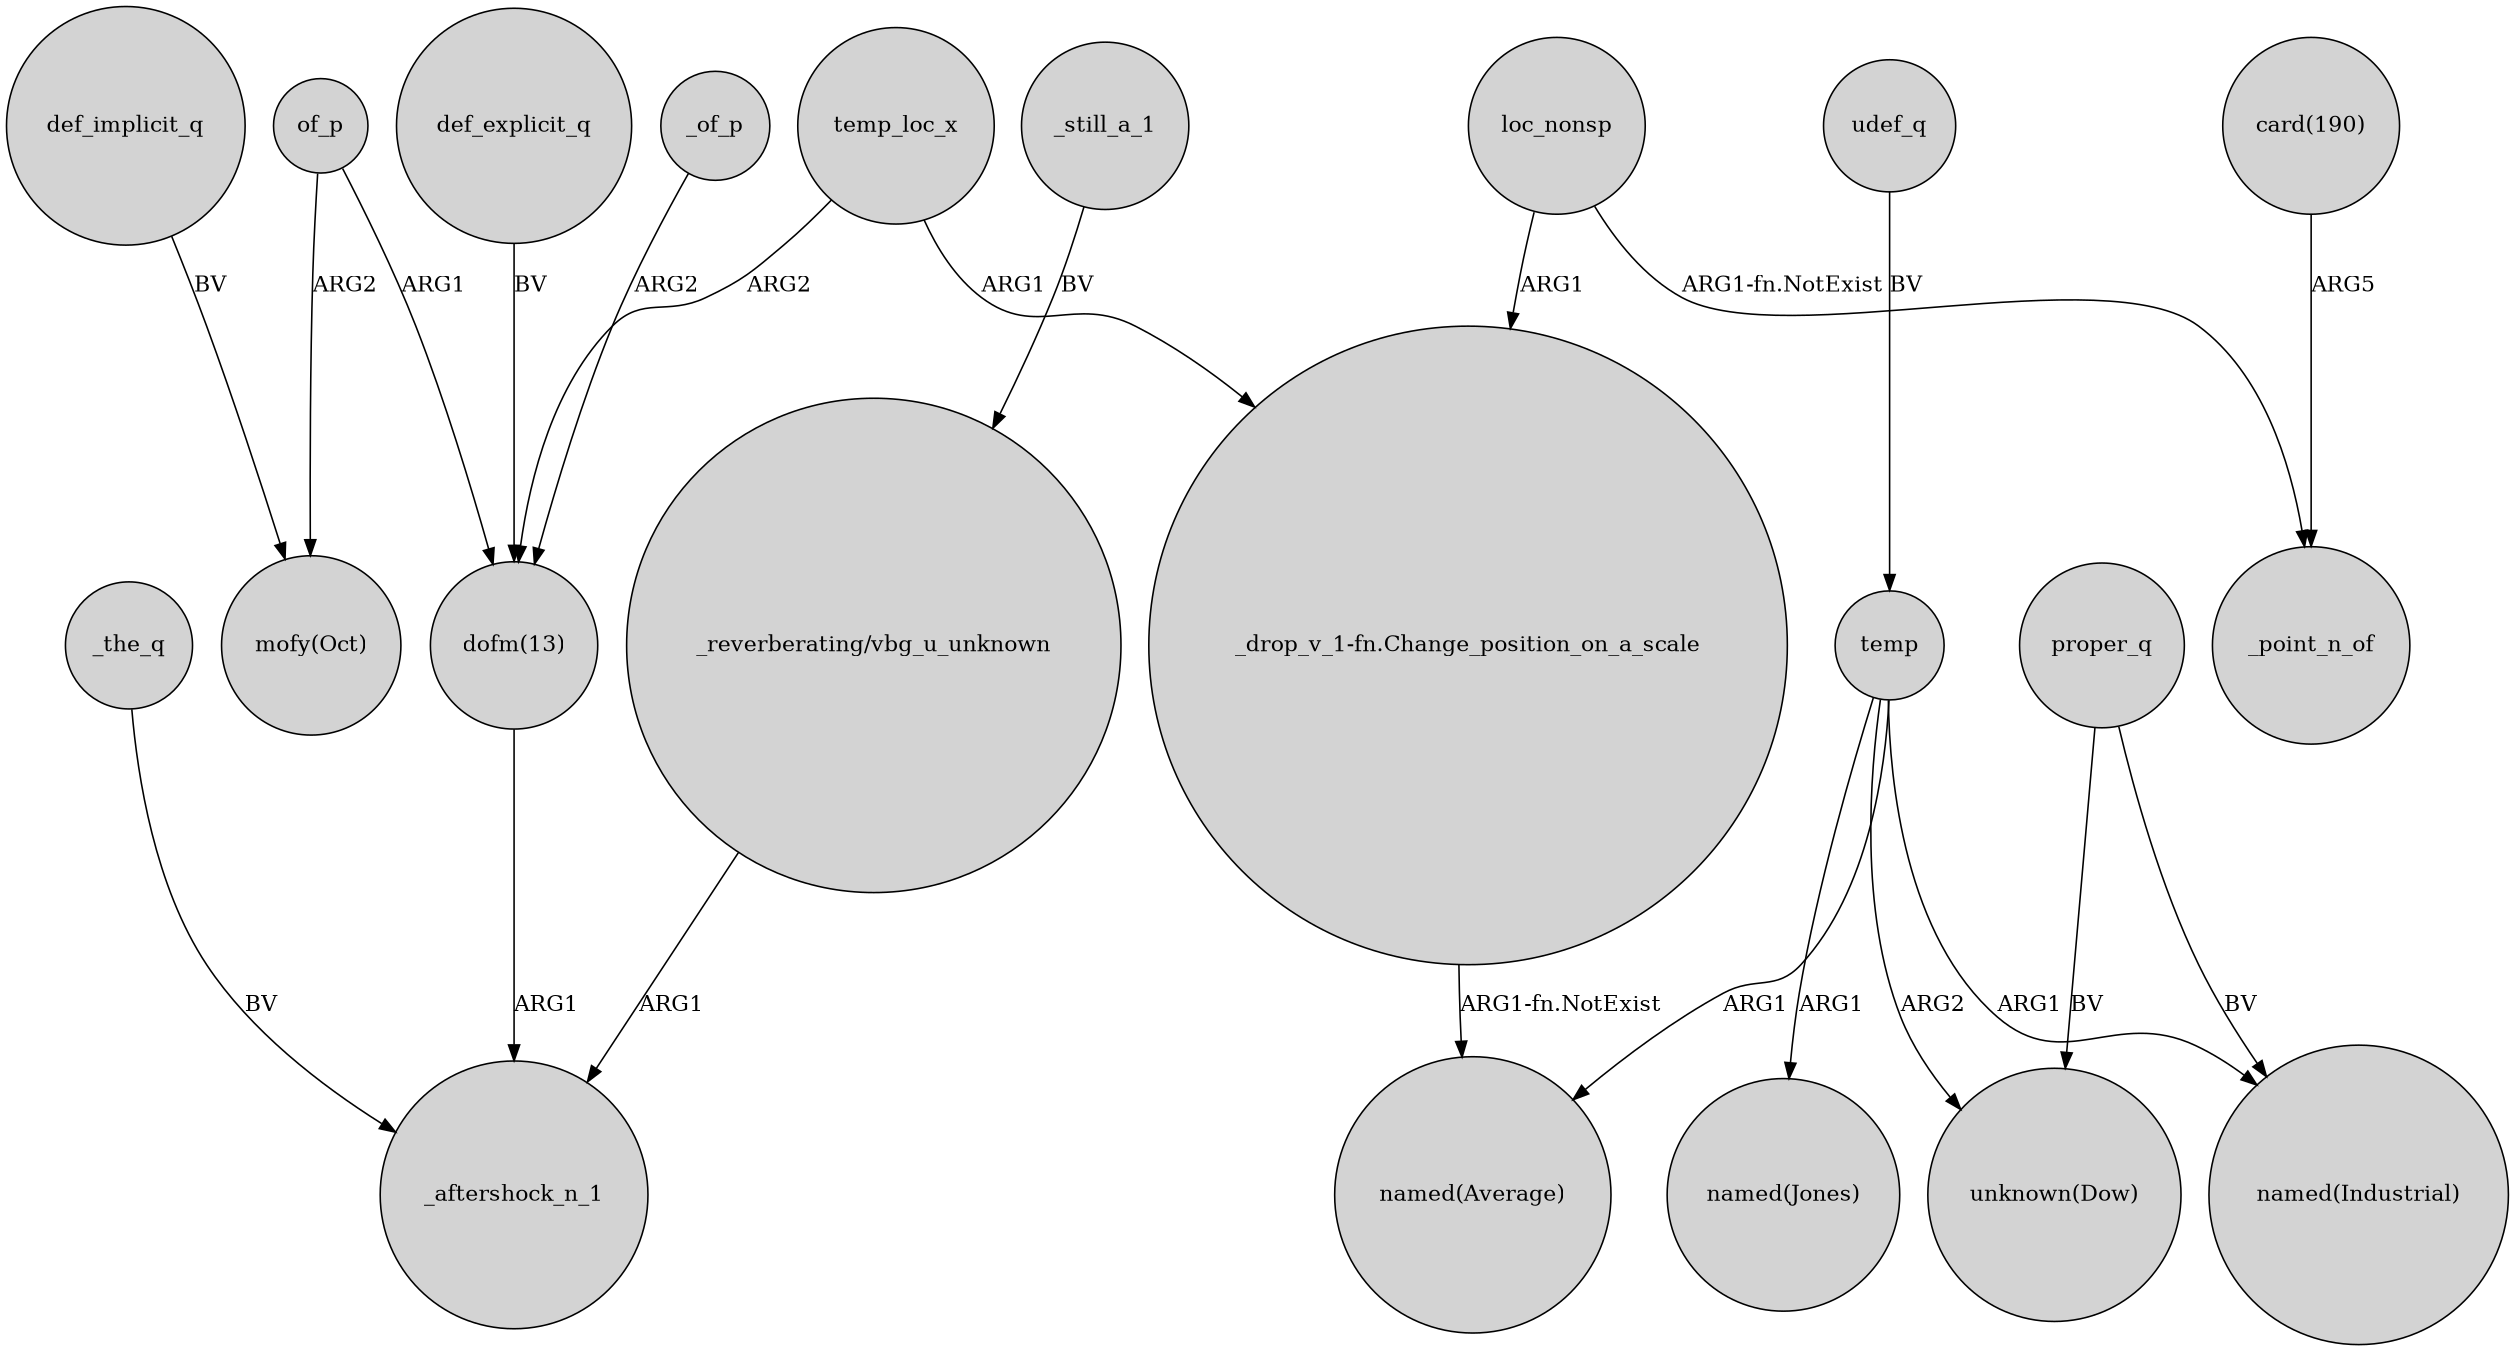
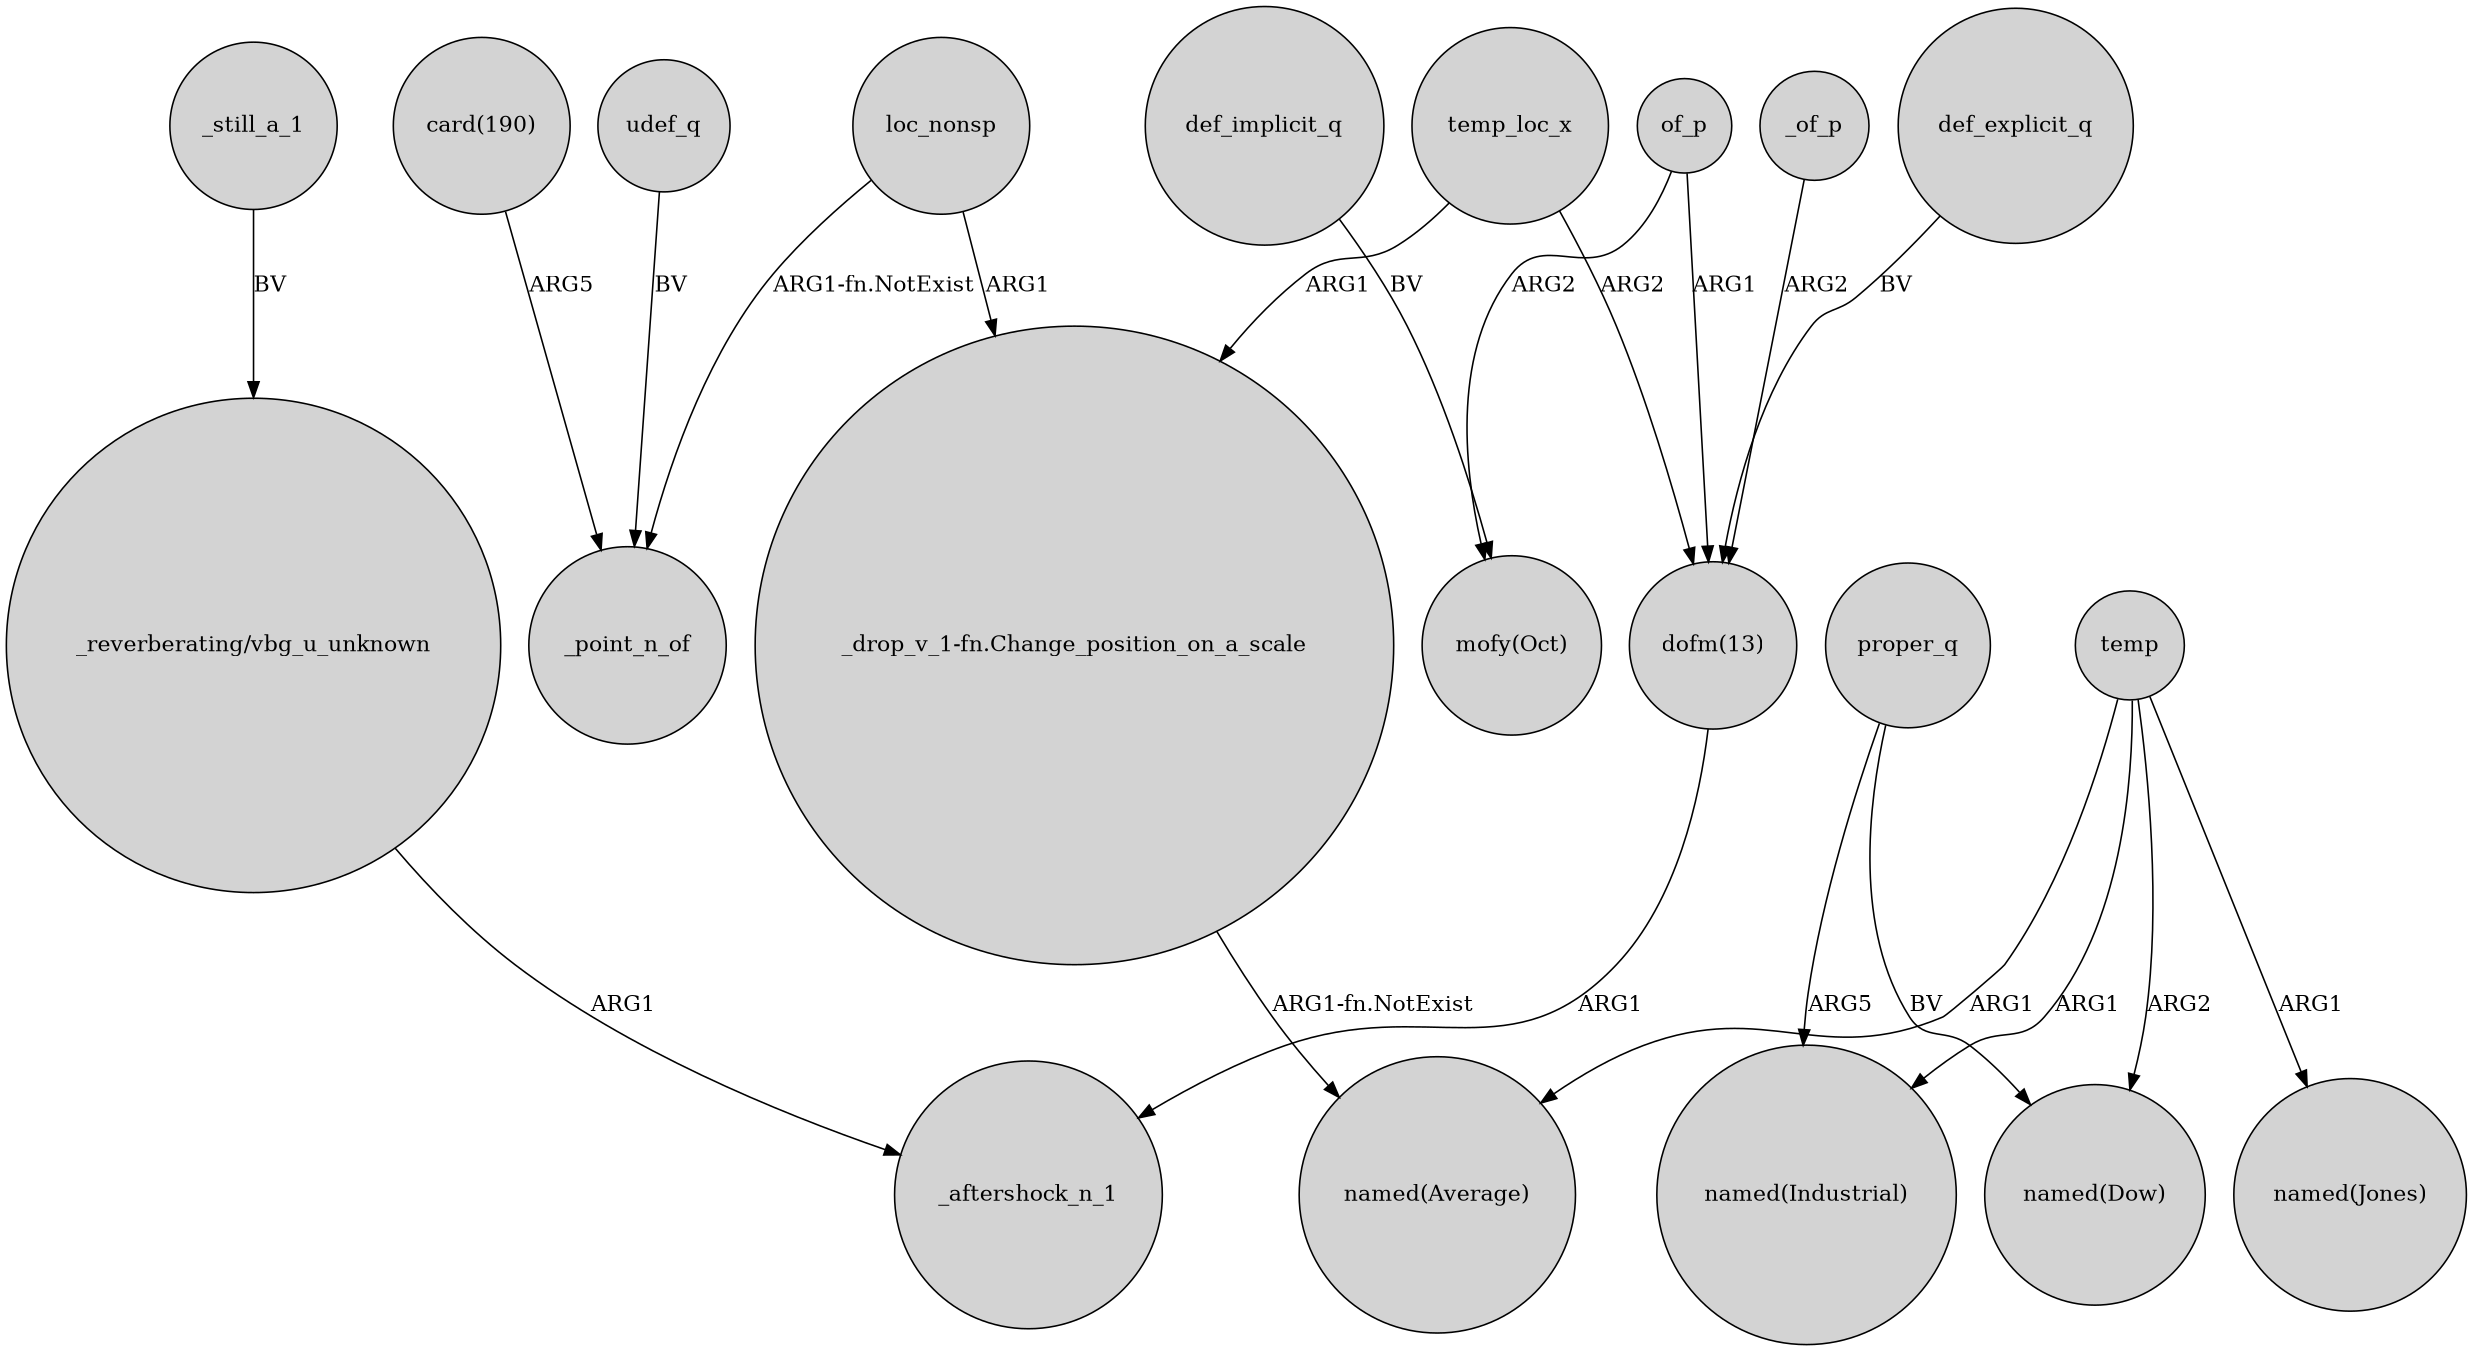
(1890, 383) -> (647, 361)
(129, 645) -> none
(2241, 1005) -> (1841, 1005)
(2054, 1195) -> (2095, 1195)
